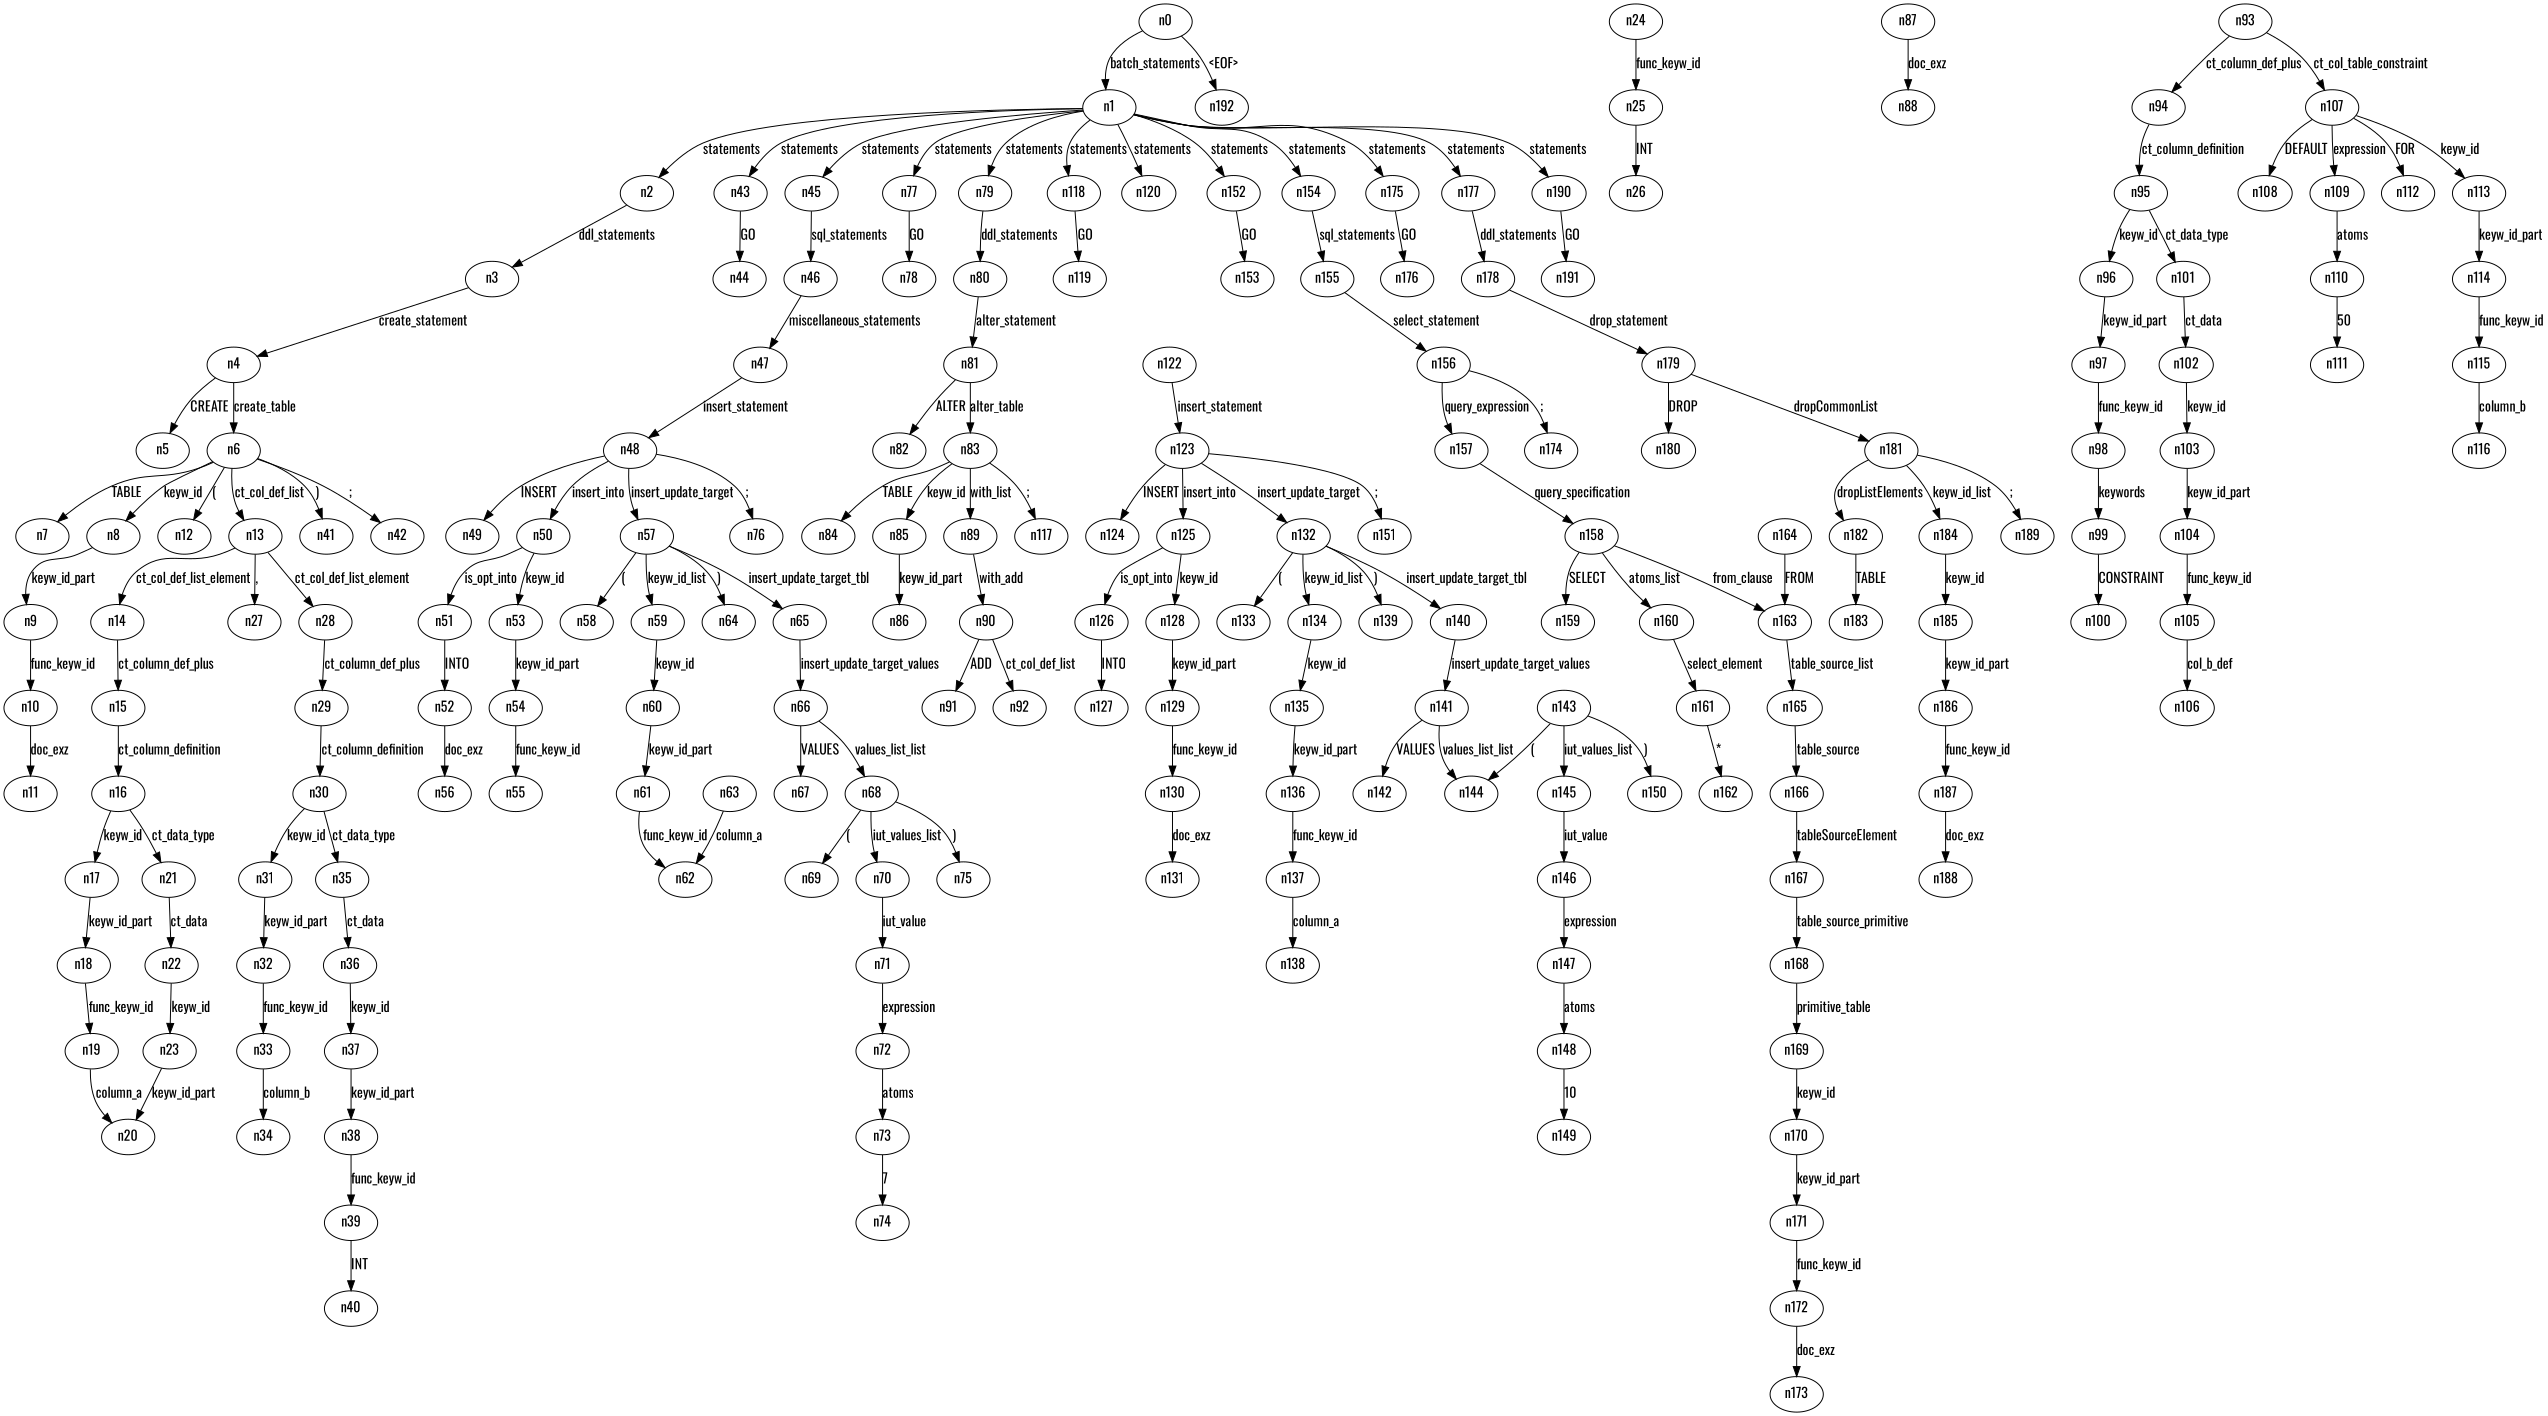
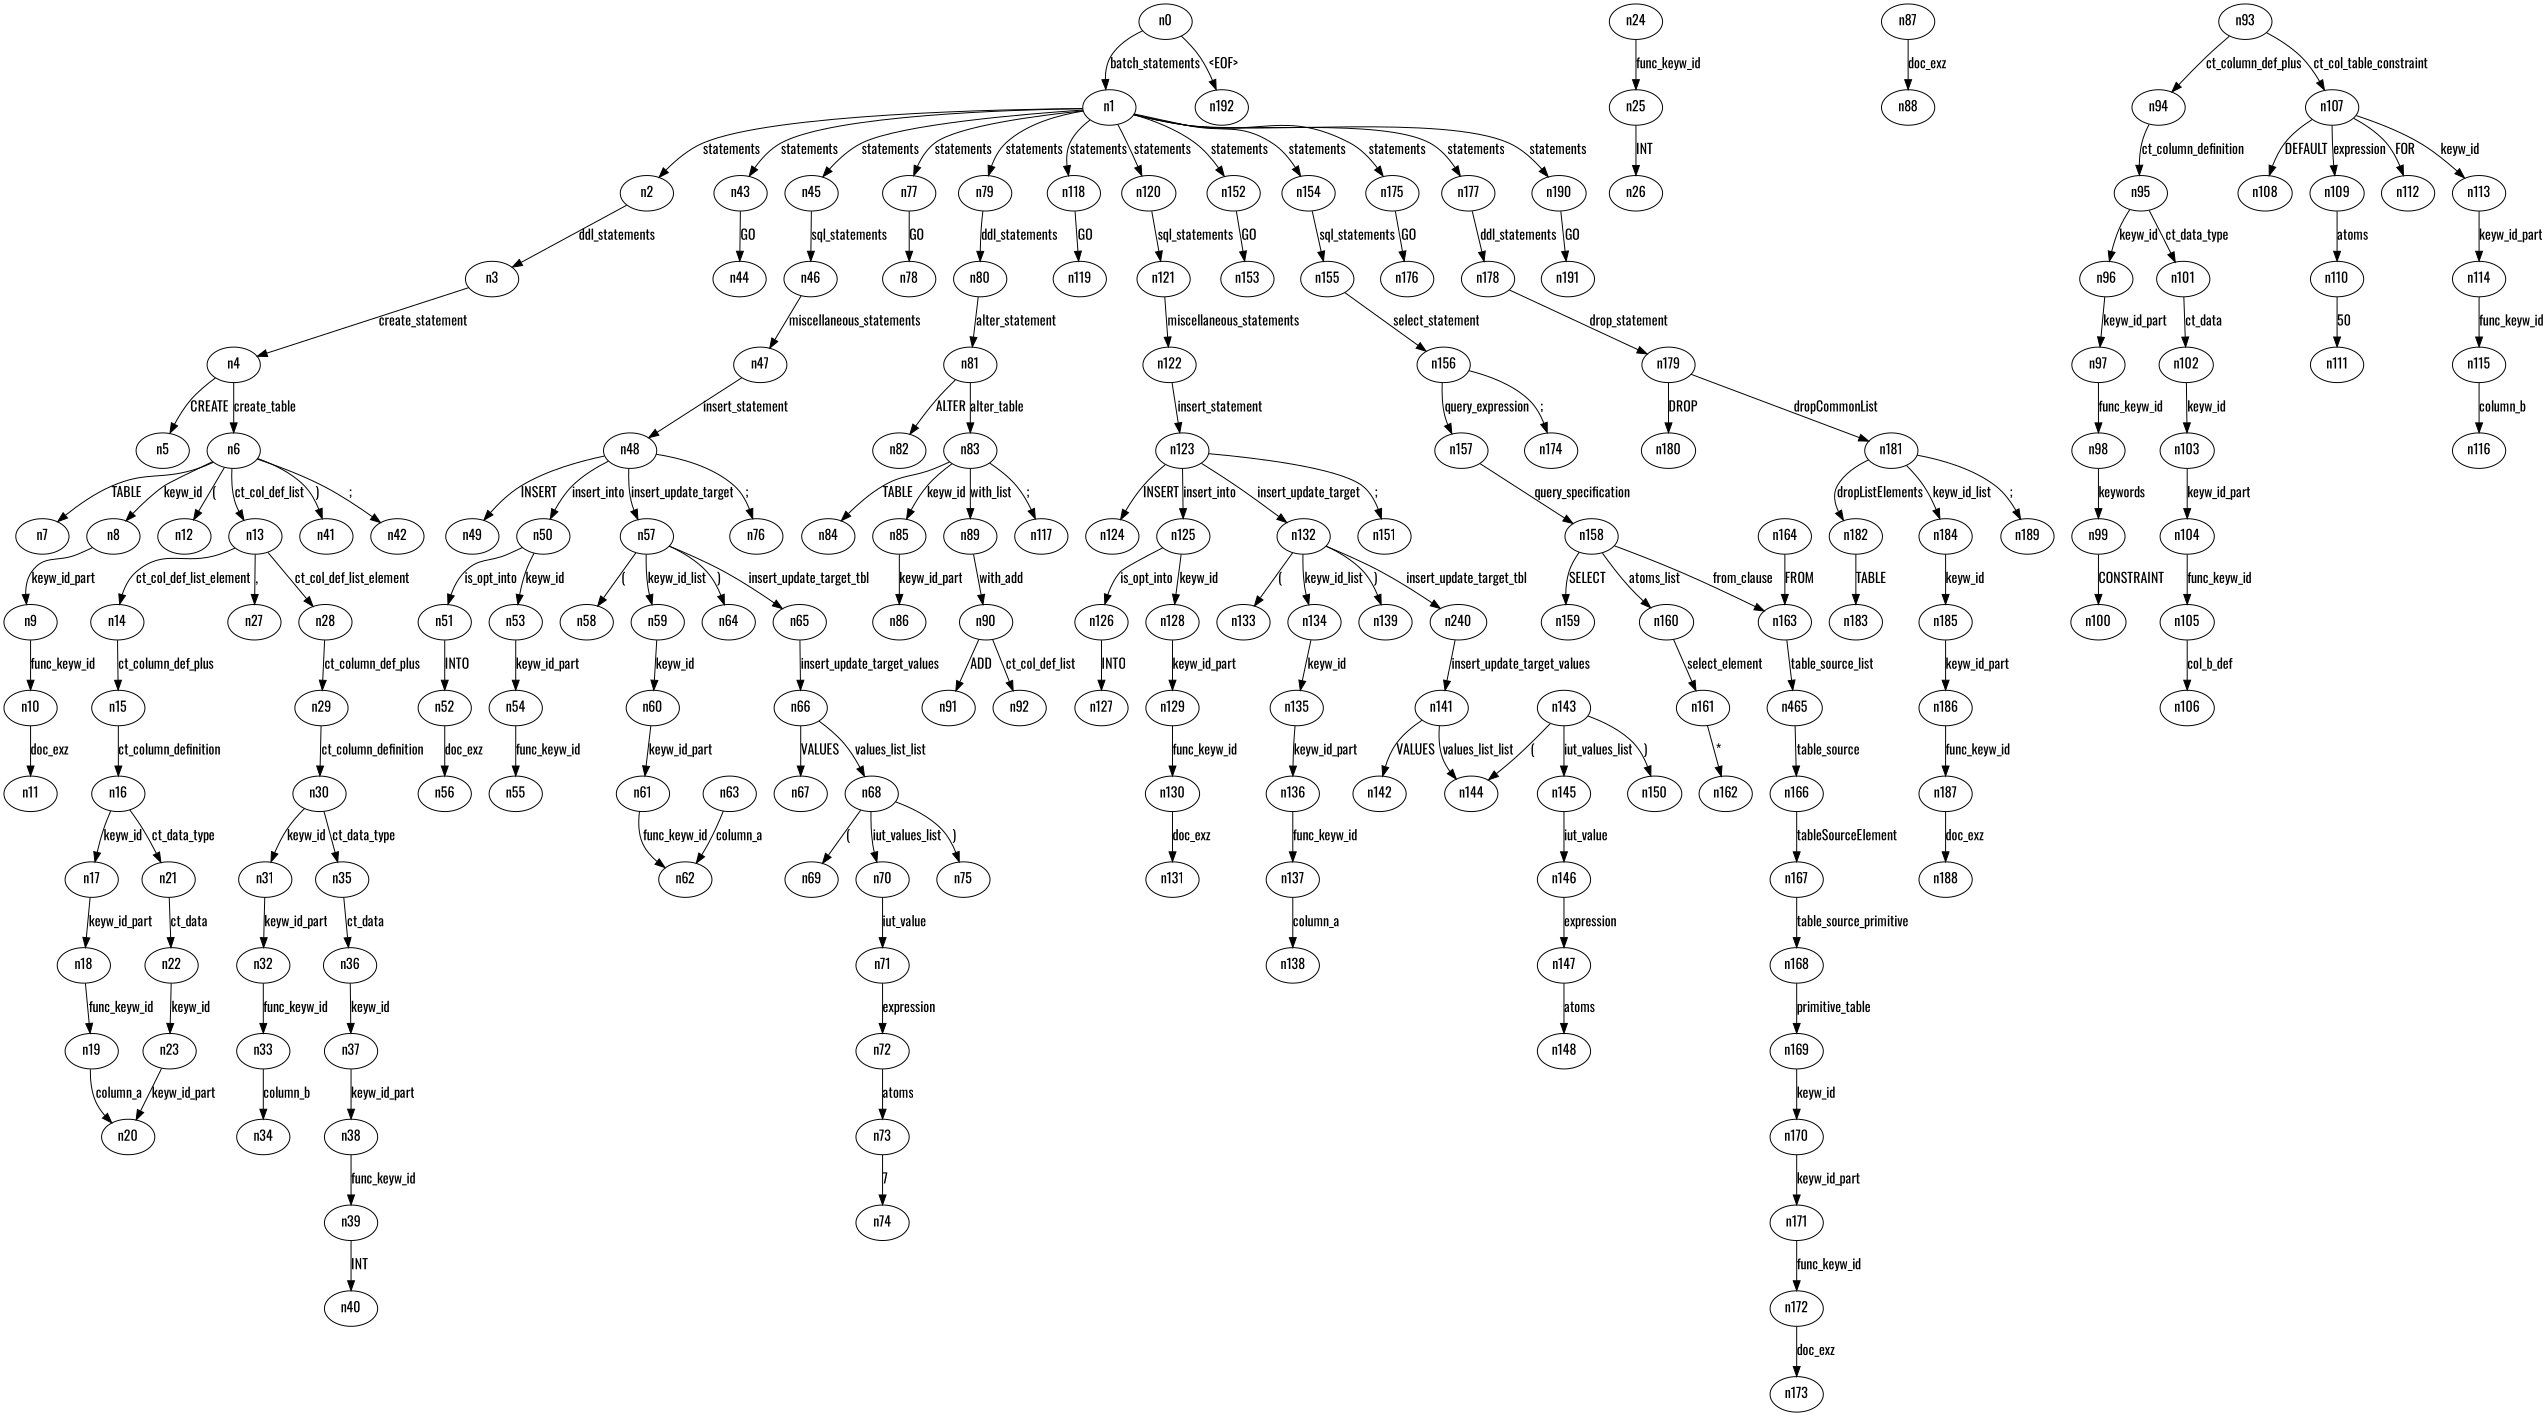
none -> (1164, 279)
(1458, 622) -> (1458, 622)
(1795, 708) -> (1795, 708)
(1564, 1137) -> none
